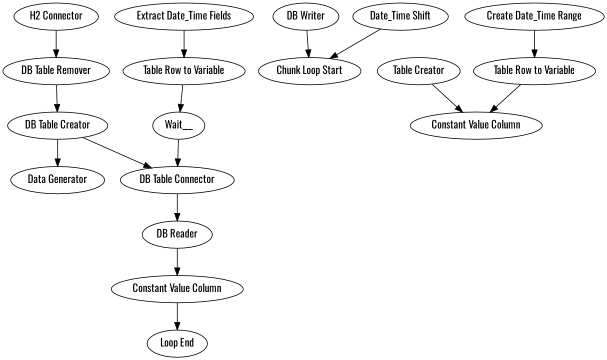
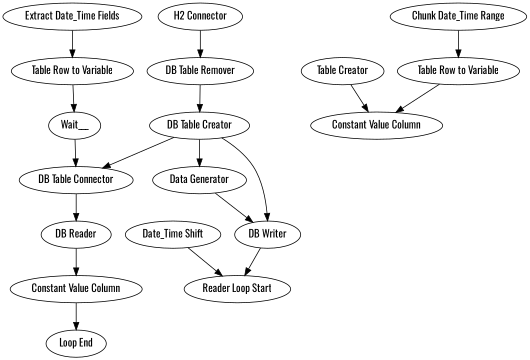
(535, 17) -> (458, 17)
(310, 71) -> (237, 289)
none -> (255, 169)
none -> (231, 205)
